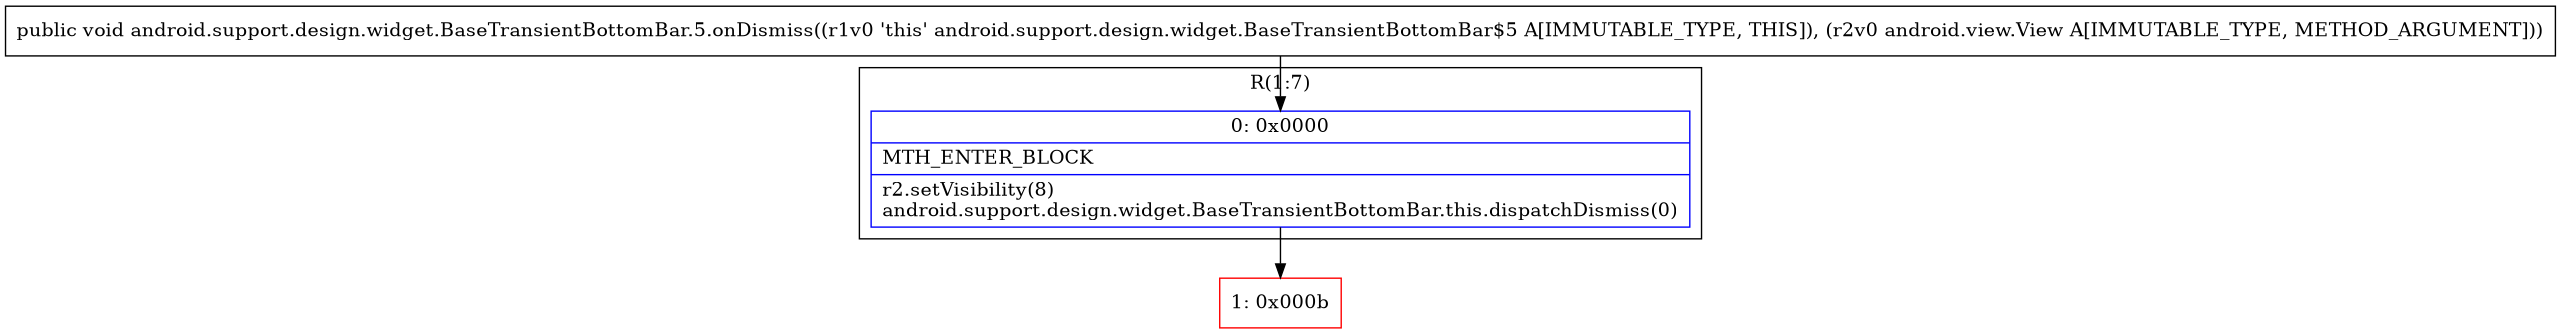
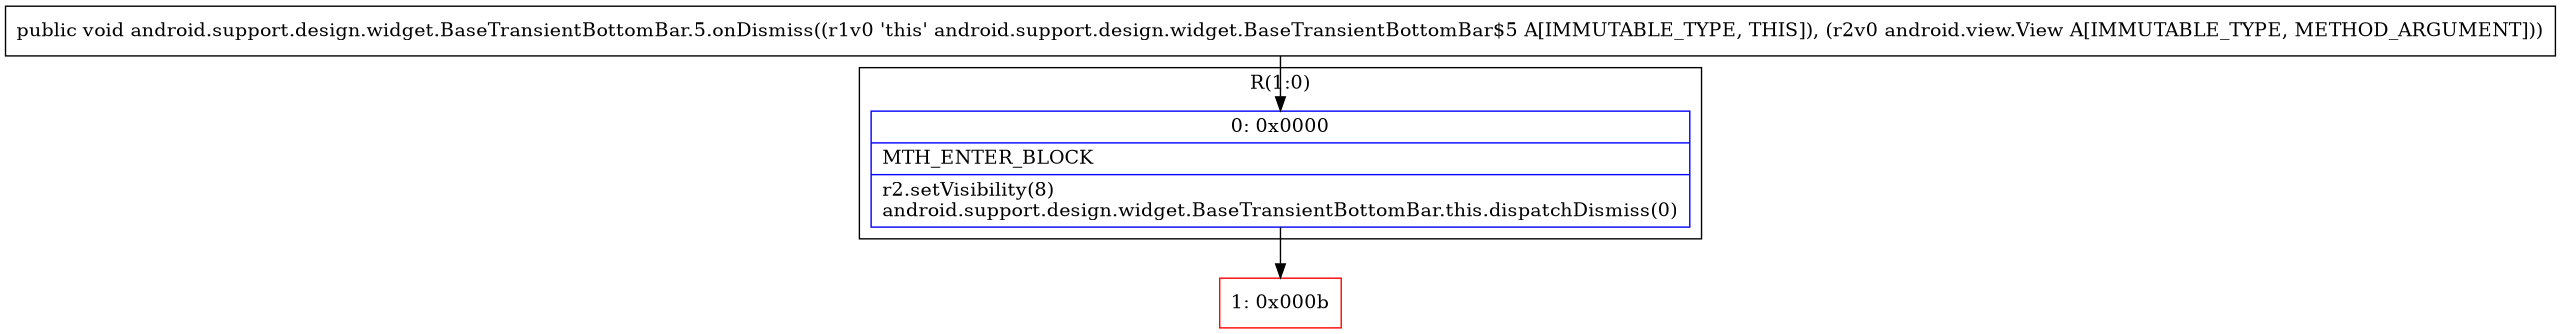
(1280, 84) -> (1280, 84)
